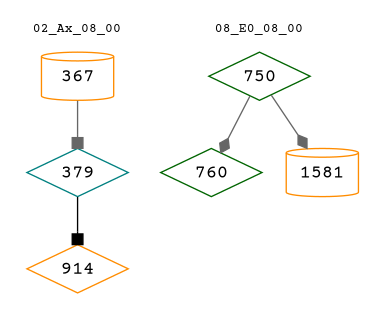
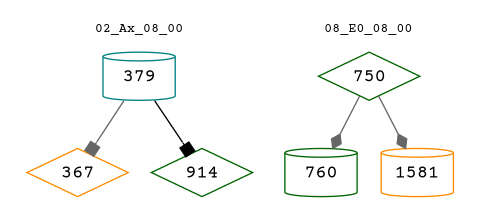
(78, 76) -> (78, 173)
(78, 118) -> (110, 121)
(78, 173) -> (139, 76)
(211, 173) -> (321, 173)
(78, 269) -> (202, 173)
